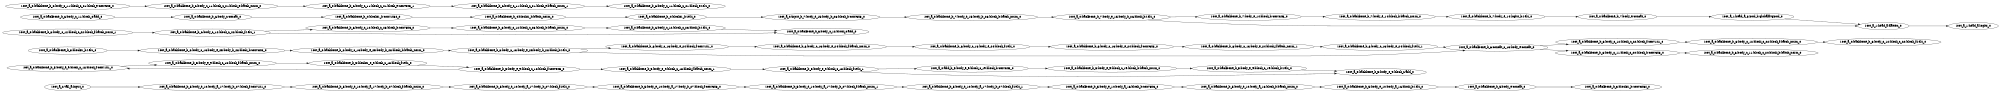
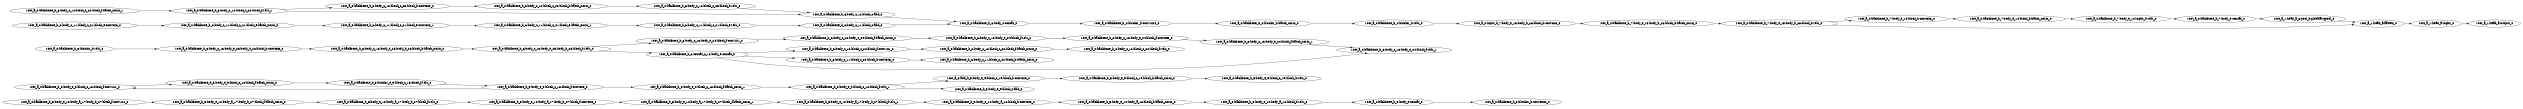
none -> (919, 19)
none -> (2495, 24)
none -> (777, 26)
(1441, 47) -> (1041, 69)
(1318, 70) -> none
(68, 87) -> none
